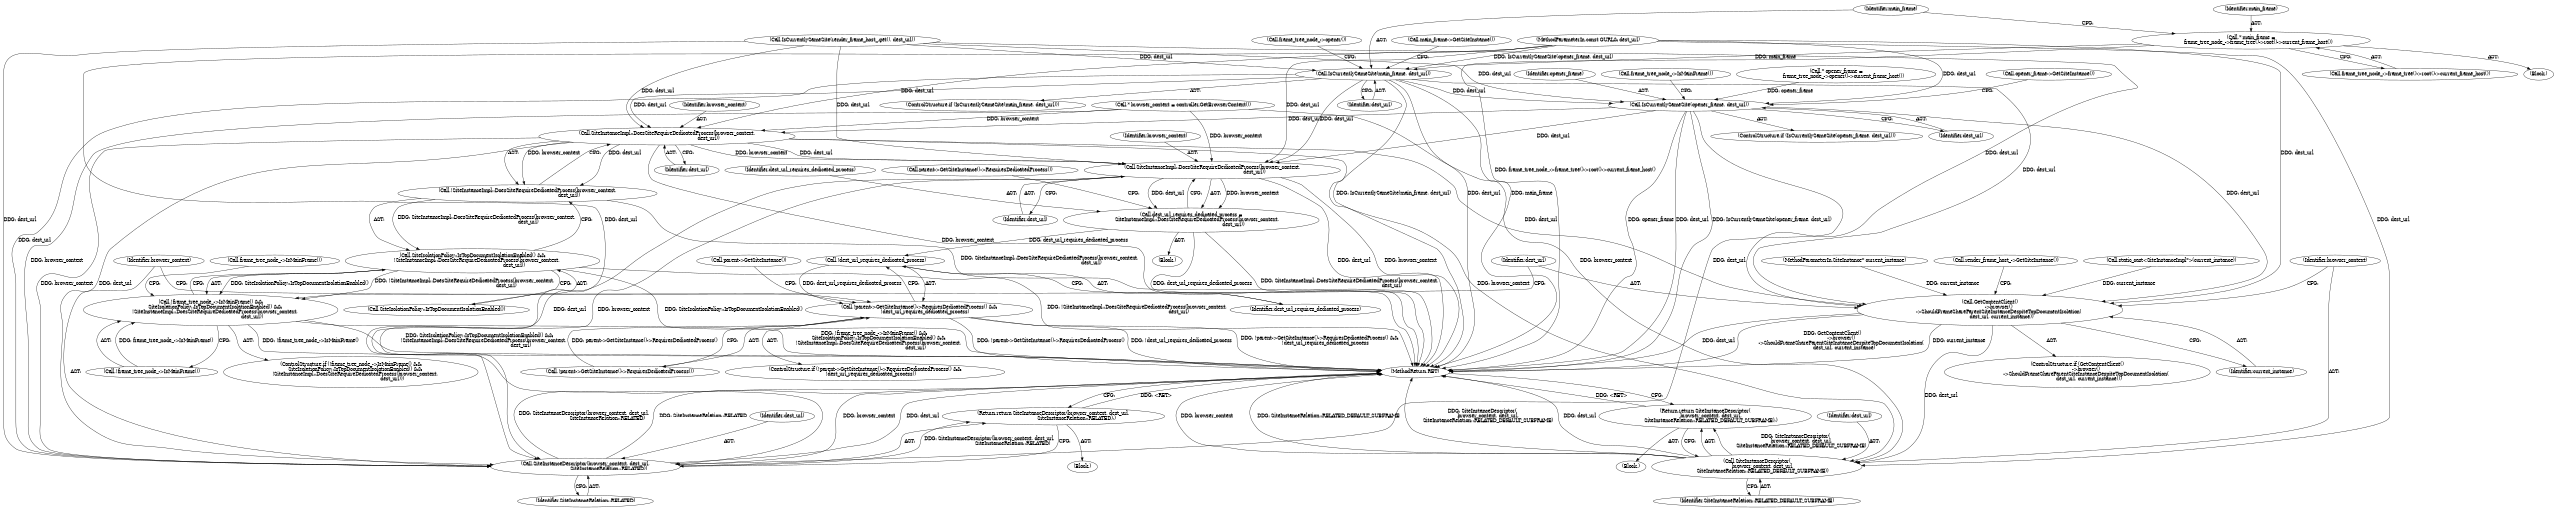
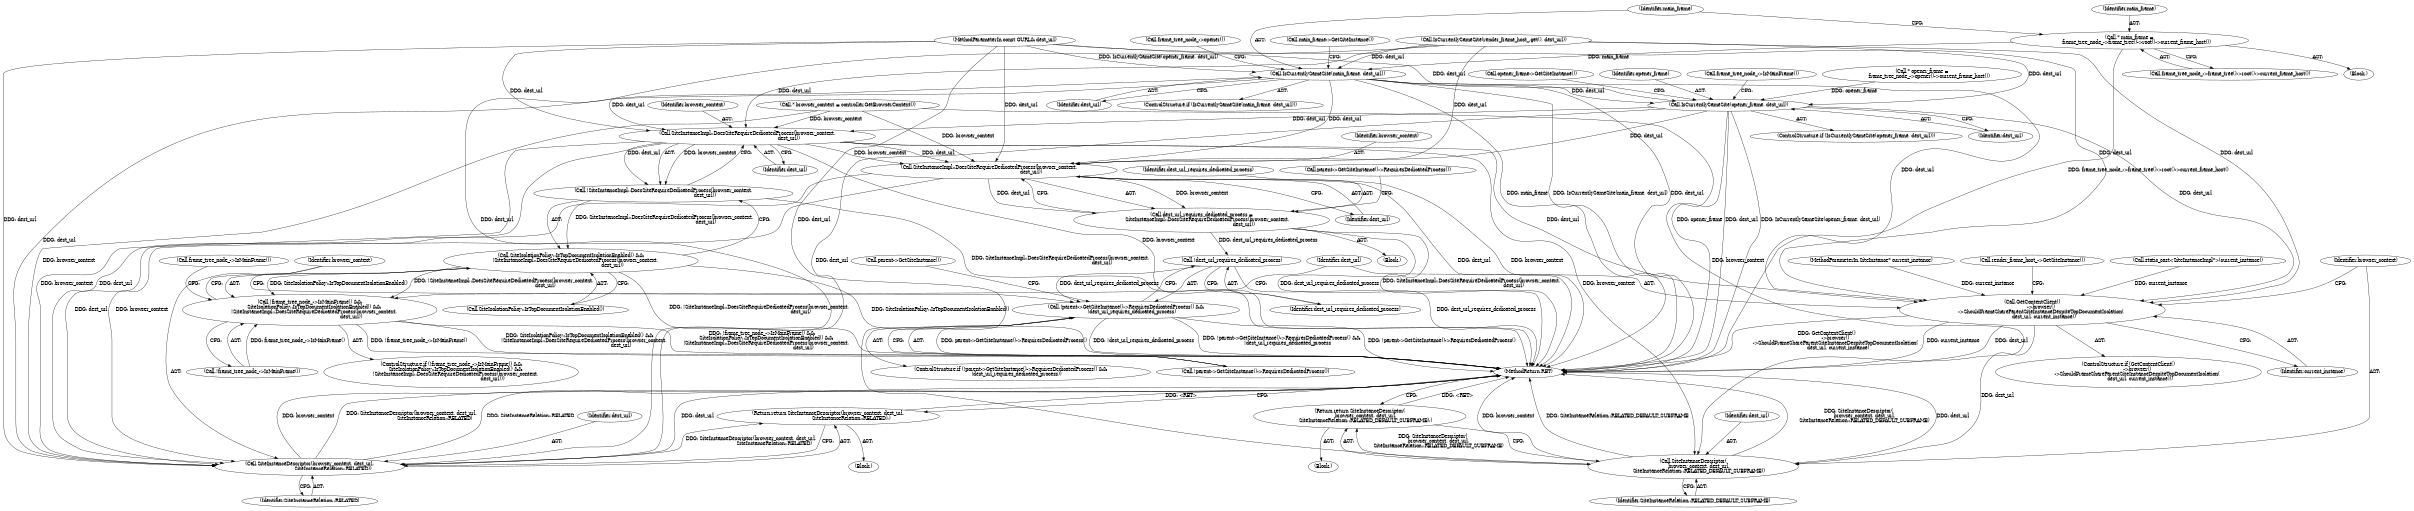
none -> (1429, 302)
